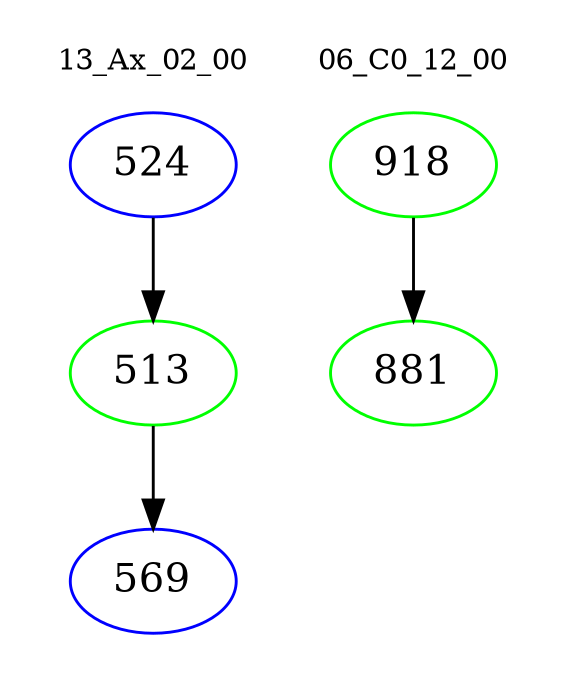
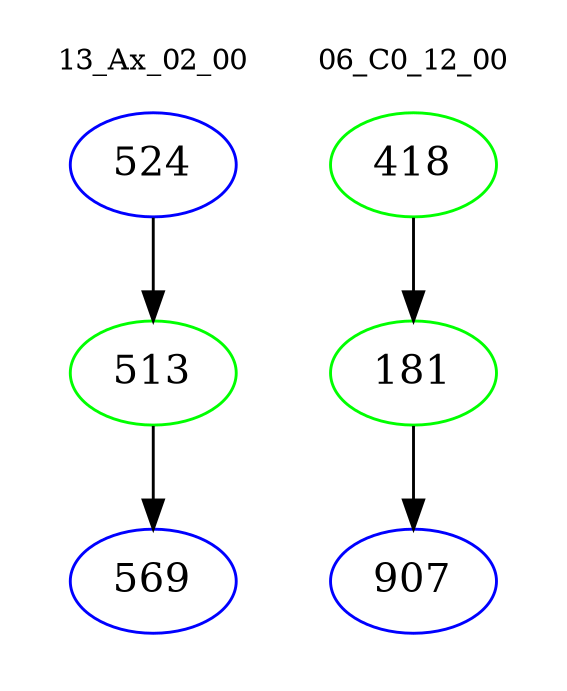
(414, 165) -> (414, 165)
(414, 373) -> (414, 373)
none -> (414, 581)
